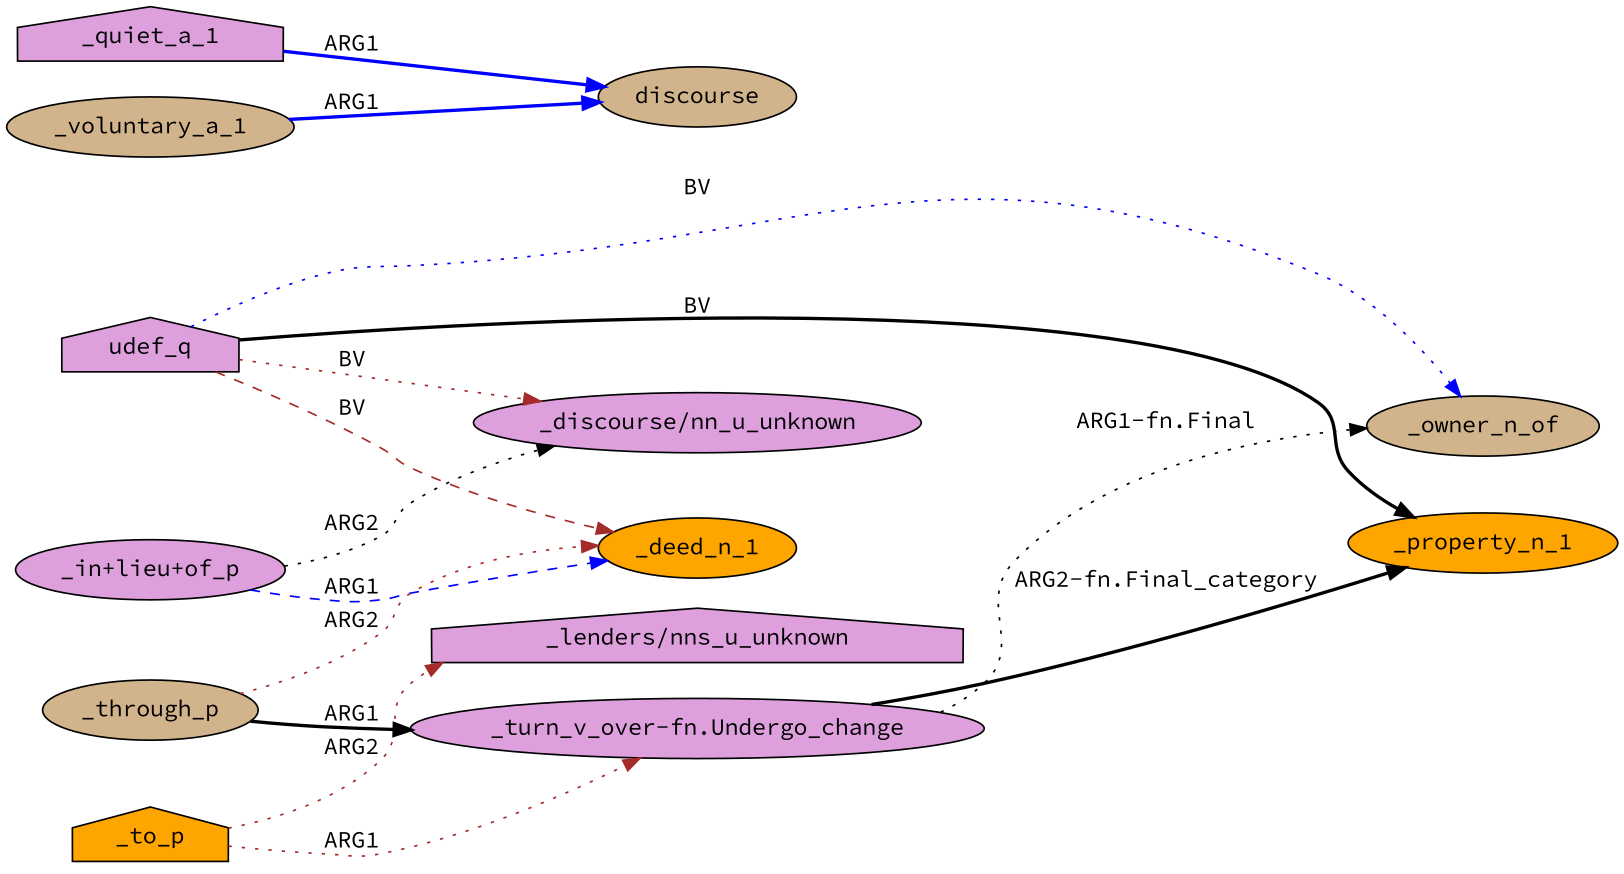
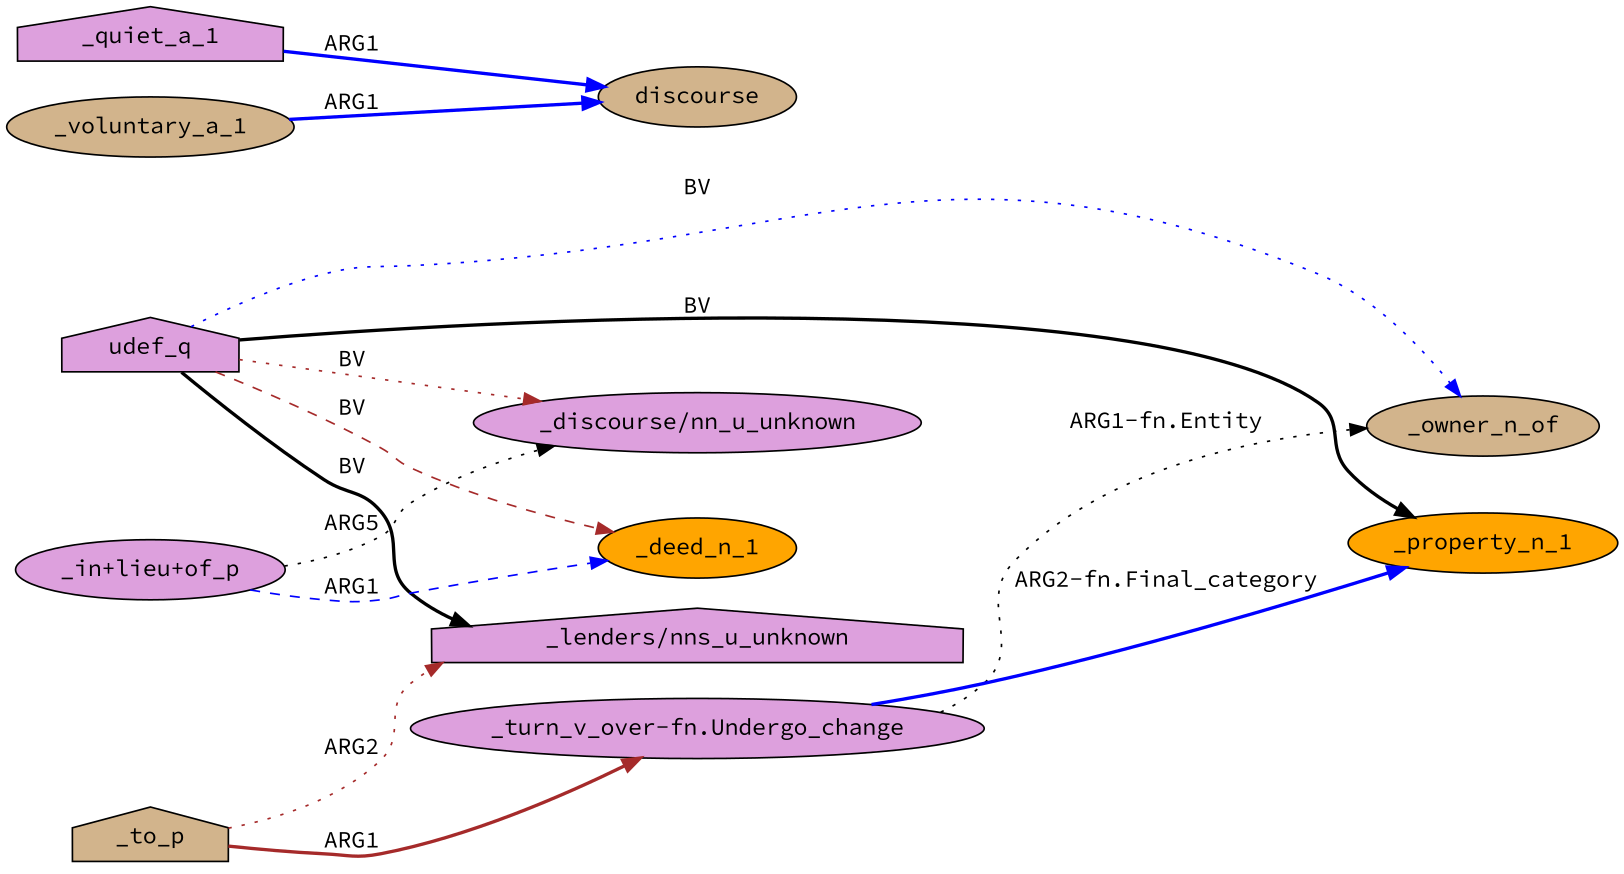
(1166, 422) -> (1166, 422)
none -> (336, 486)
(352, 524) -> (352, 524)
(1132, 647) -> (1132, 647)
(150, 710) -> none
(150, 837) -> (150, 837)
(433, 841) -> (433, 841)
